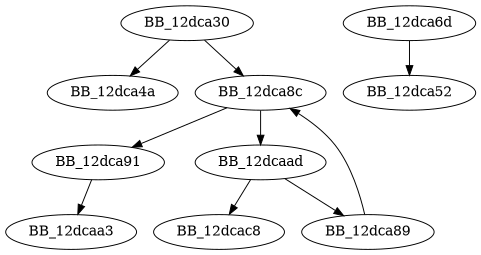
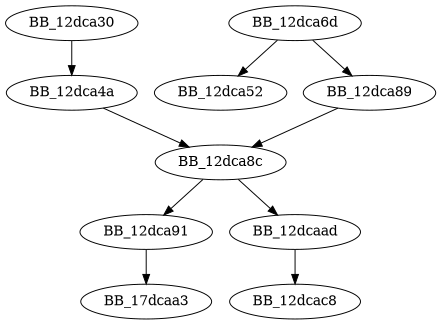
(220, 55) -> (142, 126)
(310, 195) -> (329, 55)
(71, 232) -> (146, 302)
